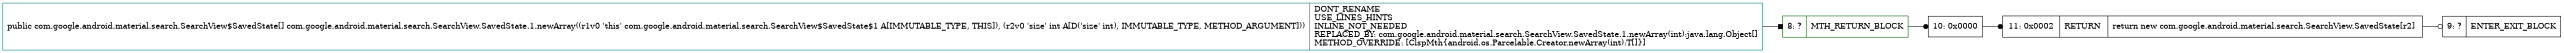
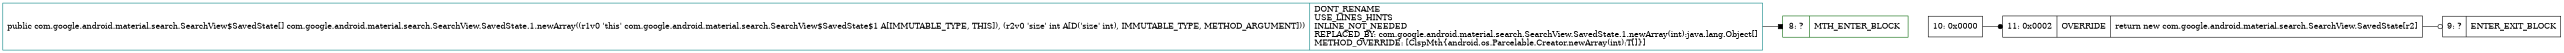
(1857, 26) -> (1857, 26)
(2082, 26) -> (2084, 26)
(1916, 27) -> none
